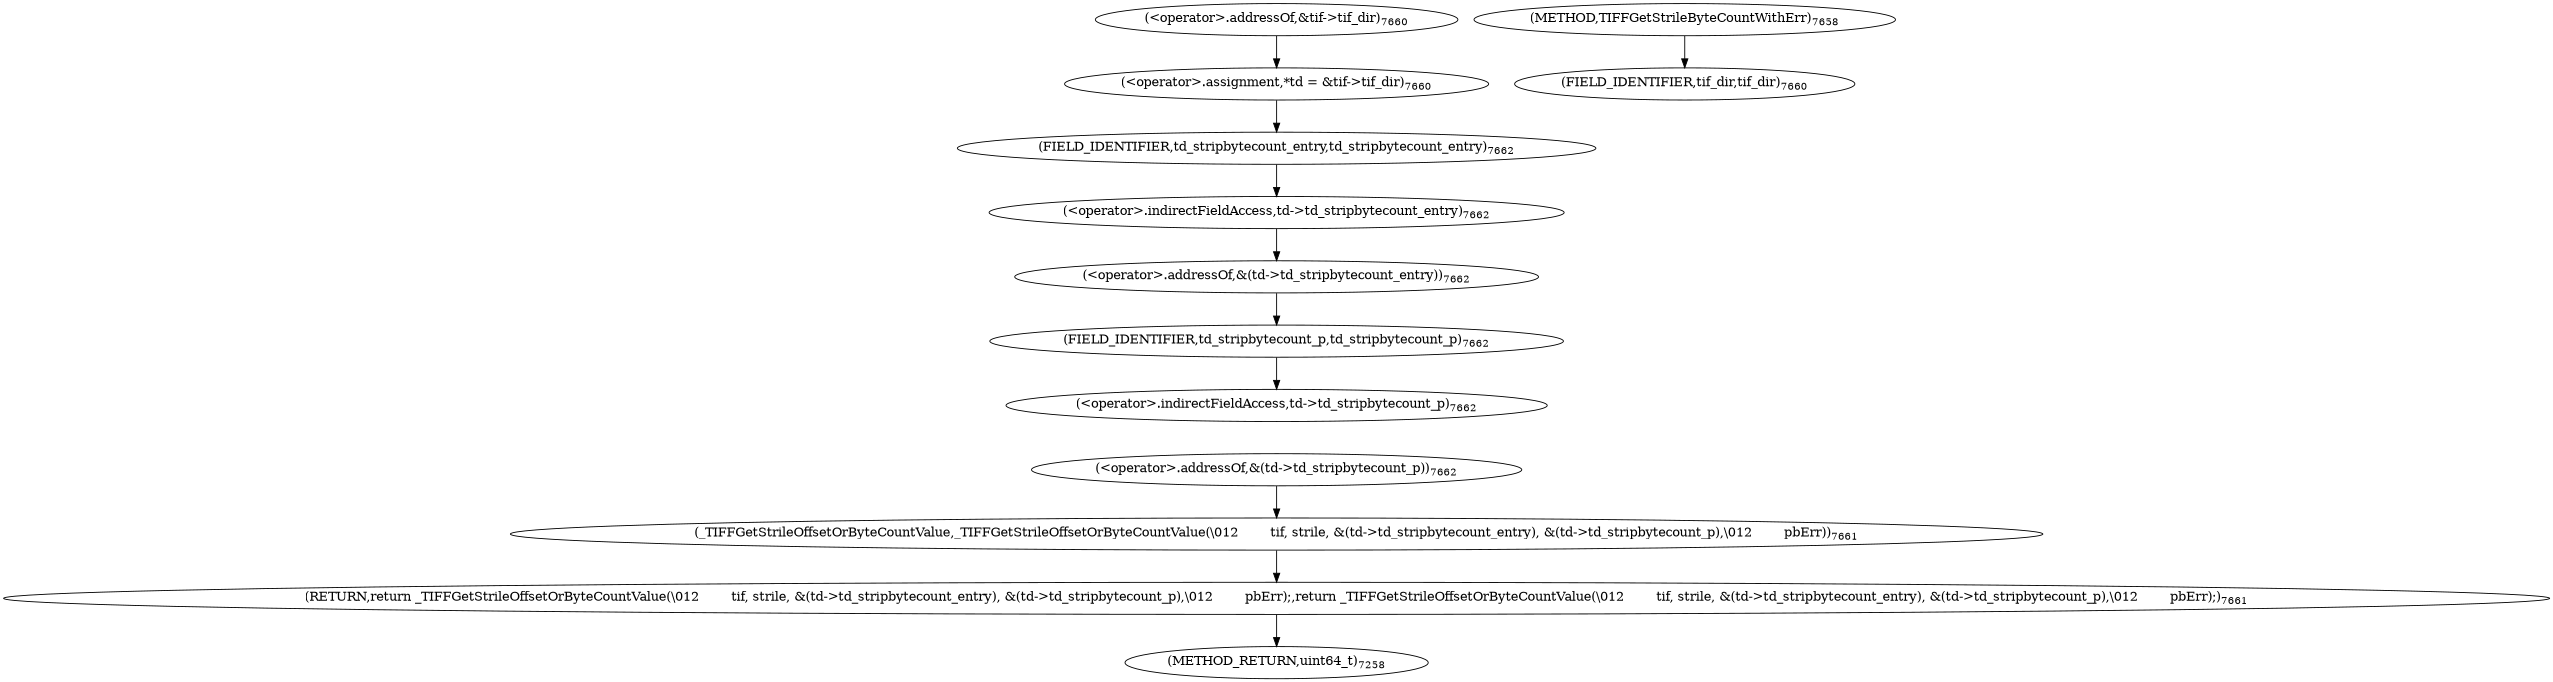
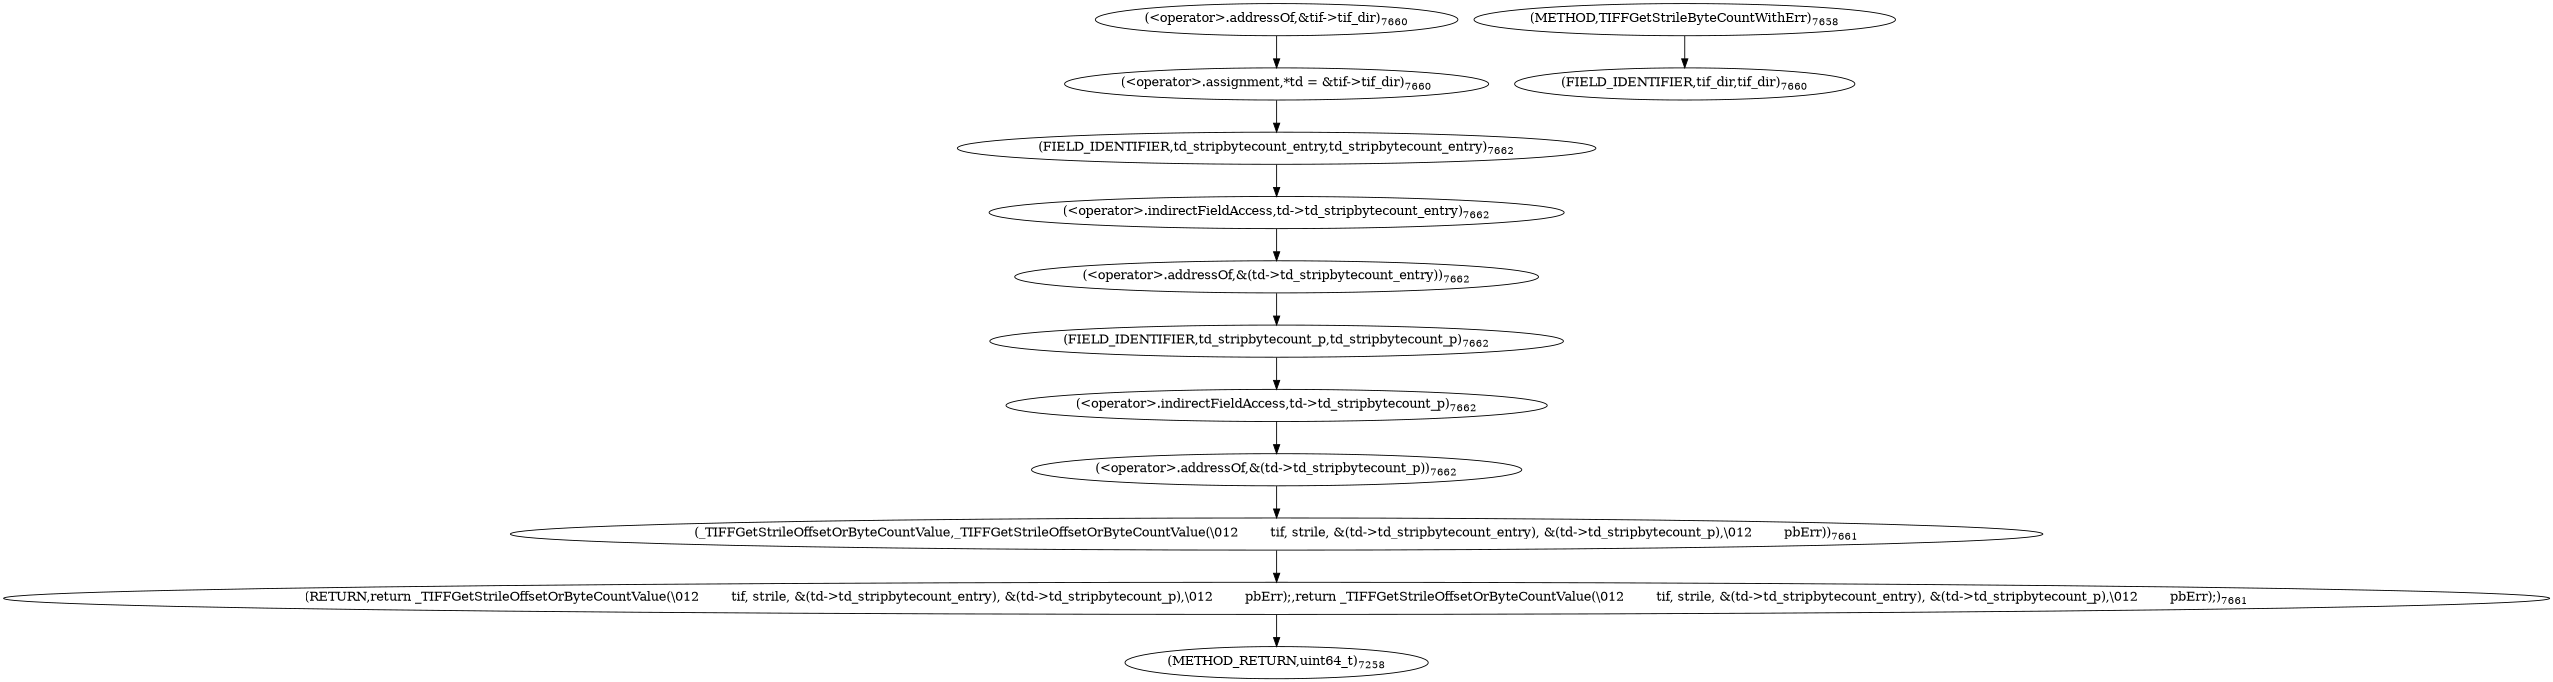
none -> (1277, 433)
